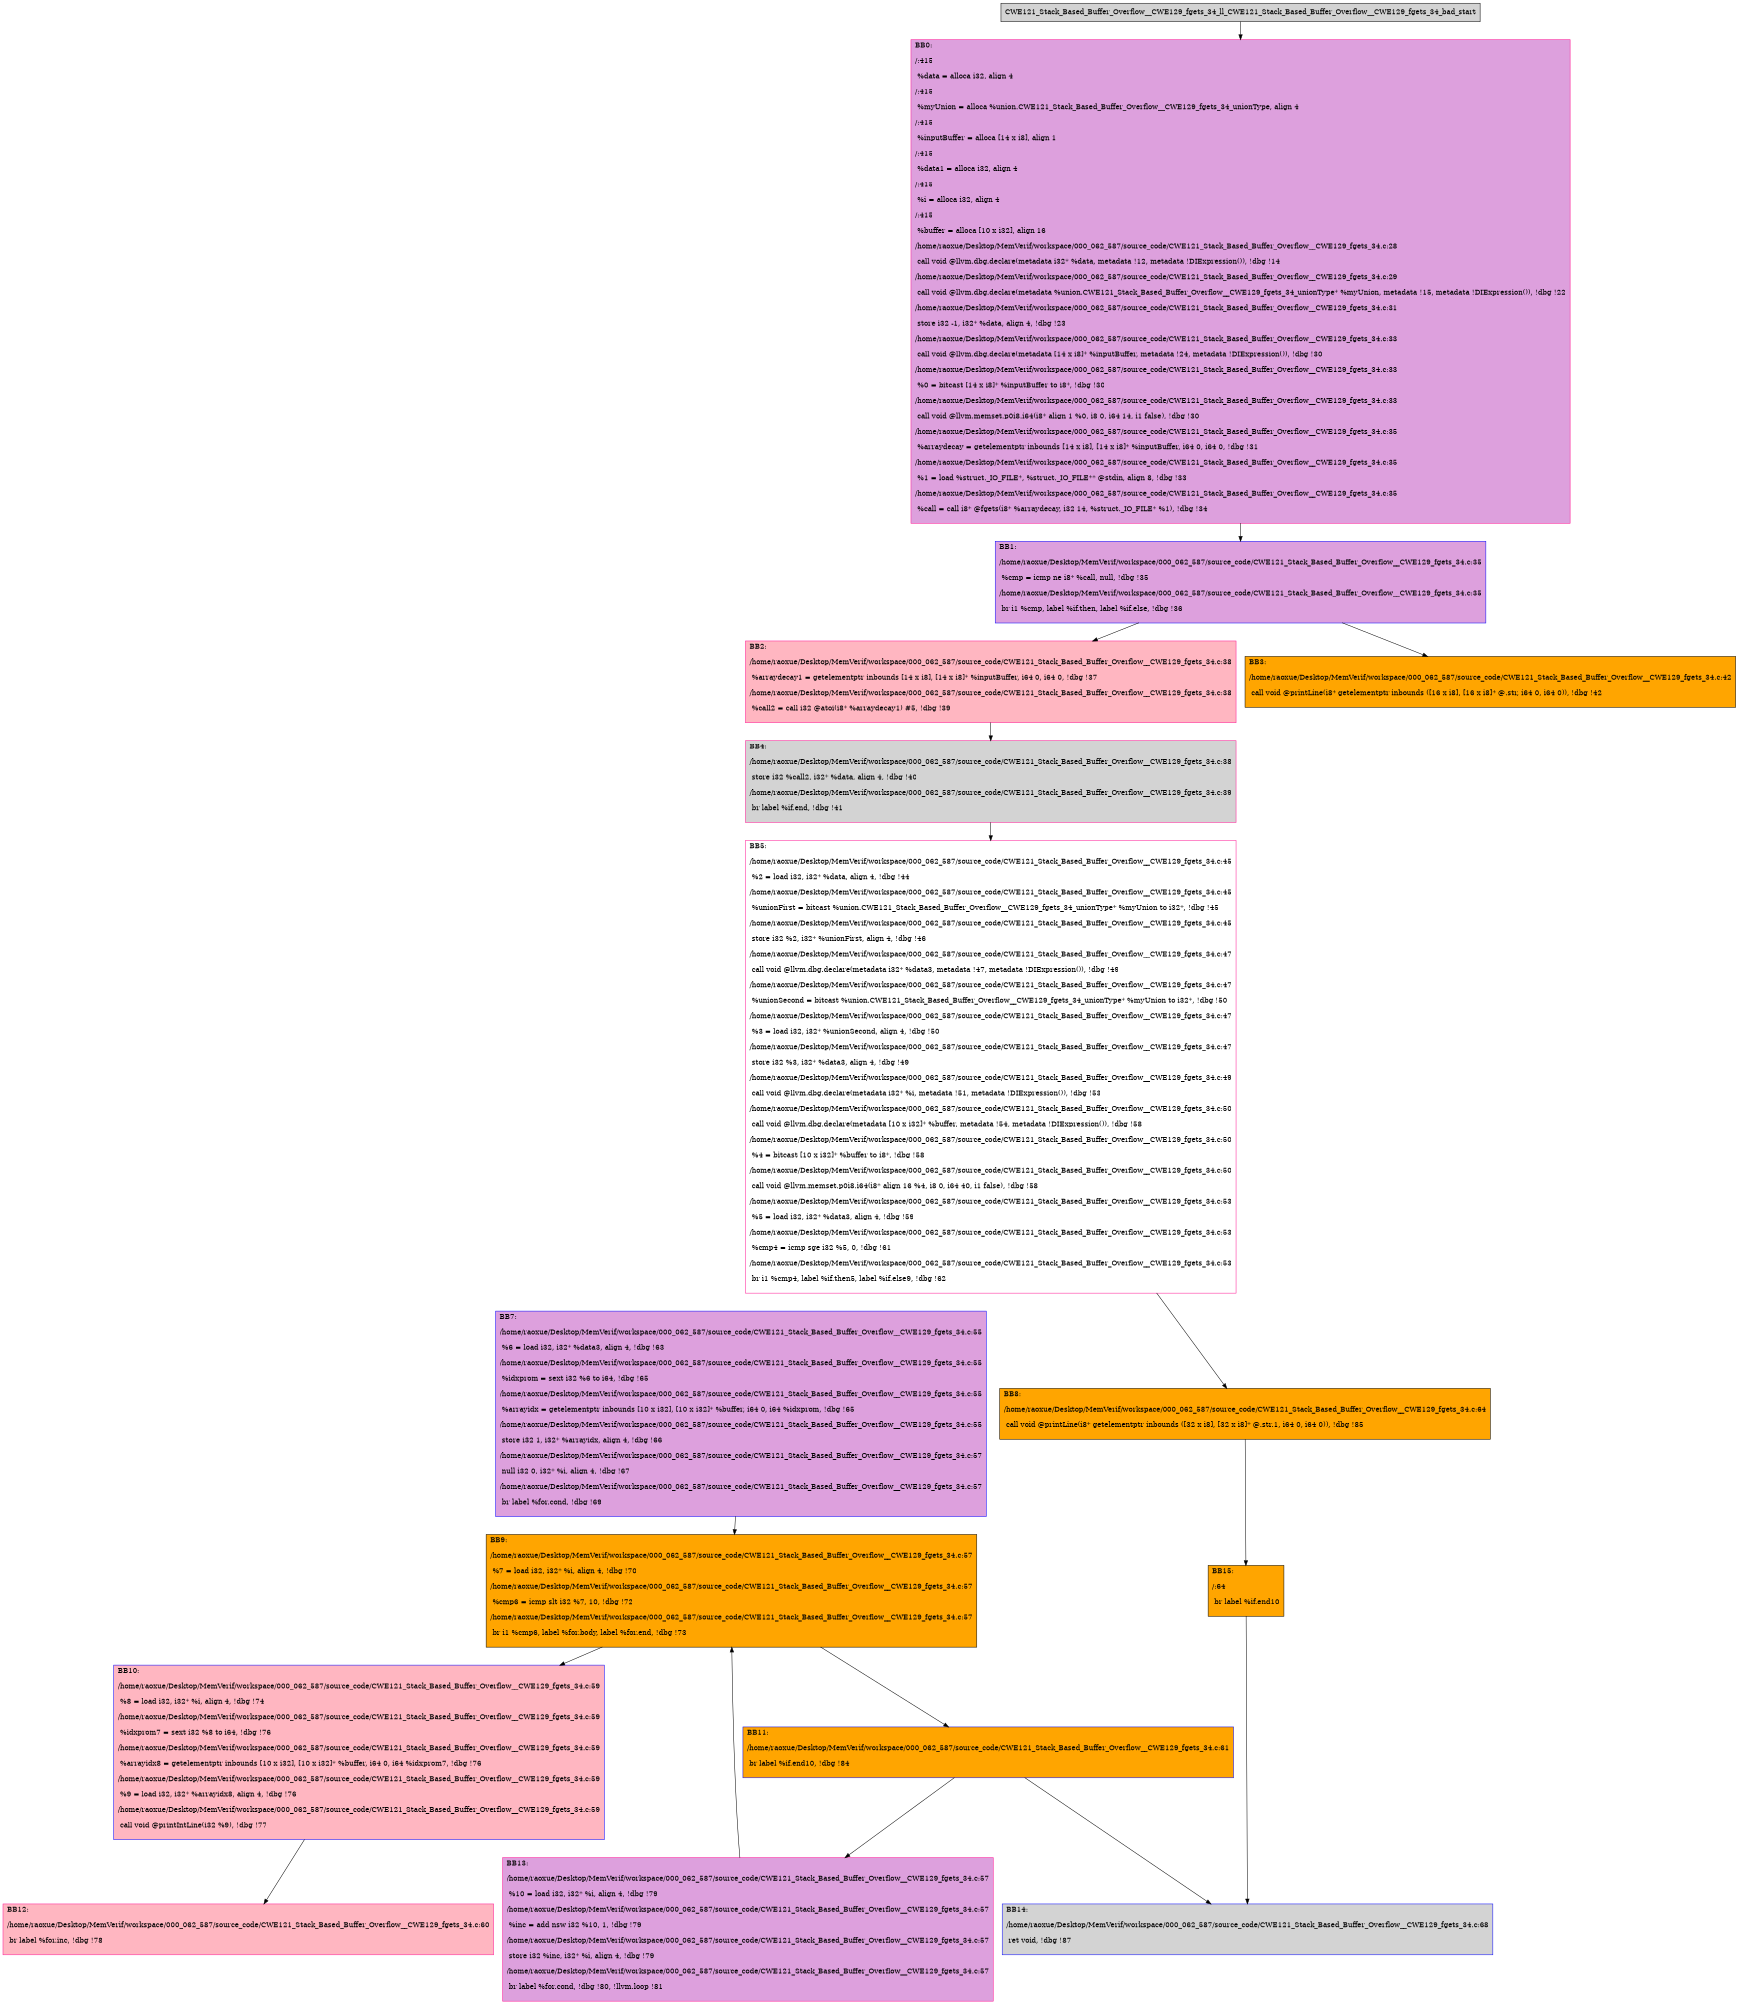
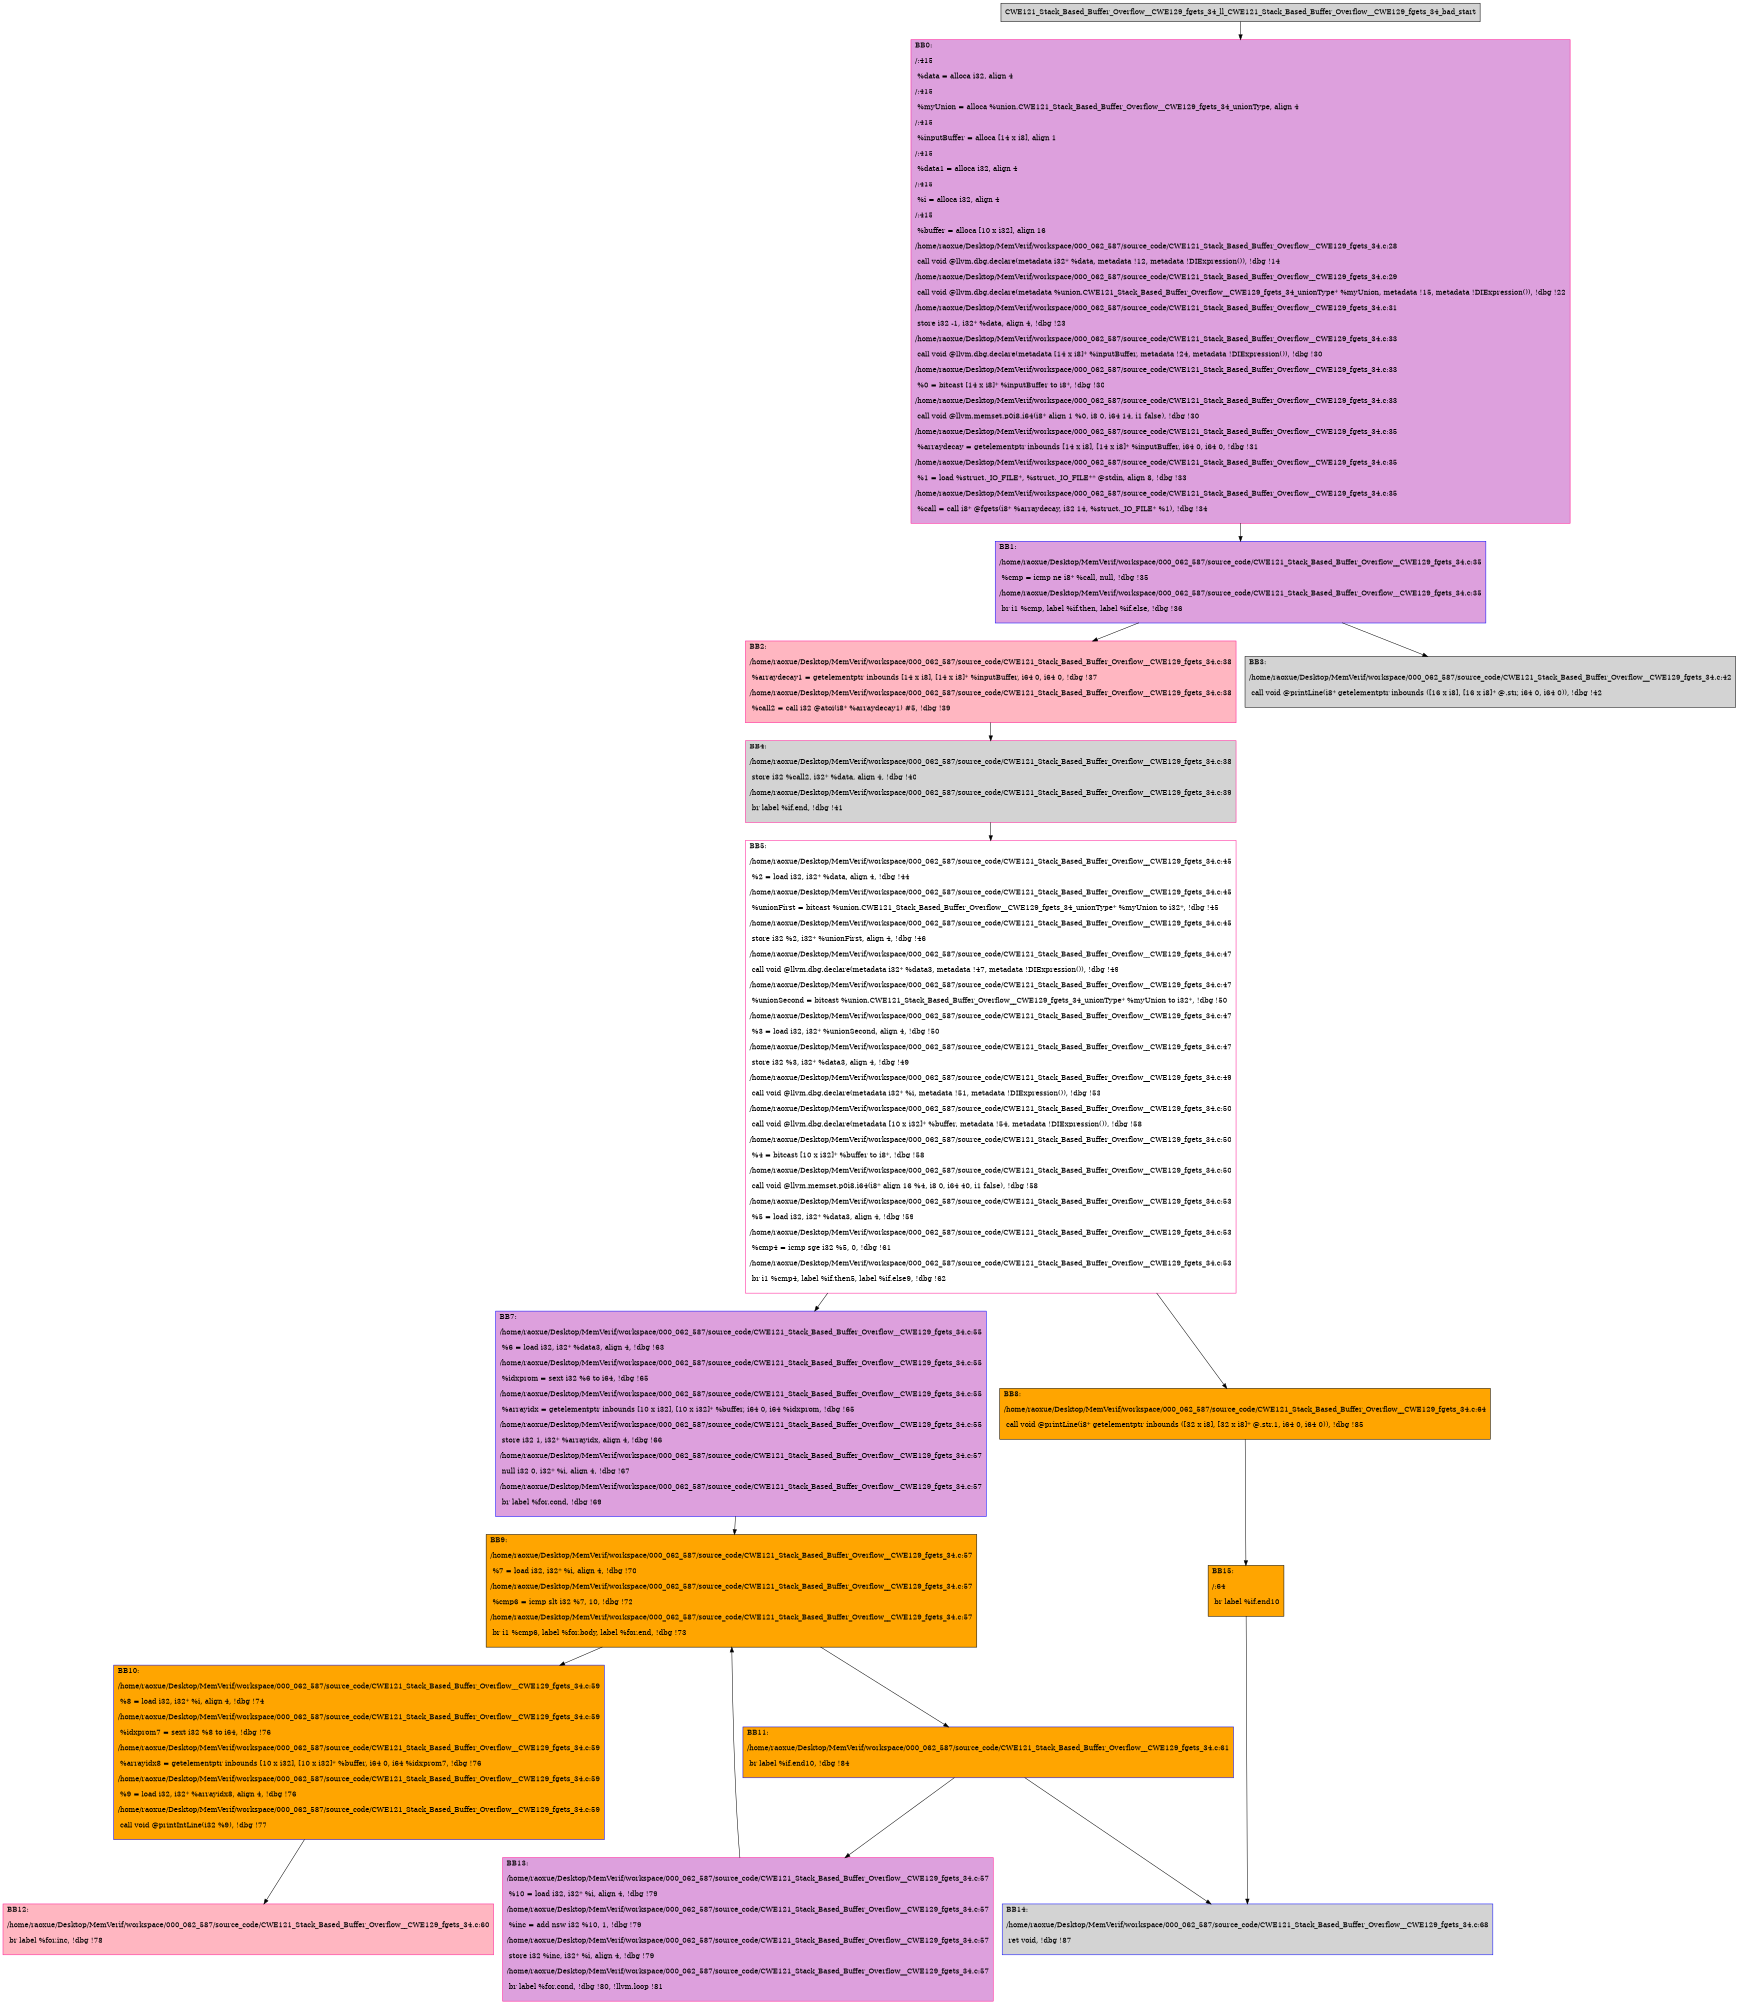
(1490, 682) -> (1490, 682)
none -> (823, 1300)
(359, 1752) -> (359, 1752)
